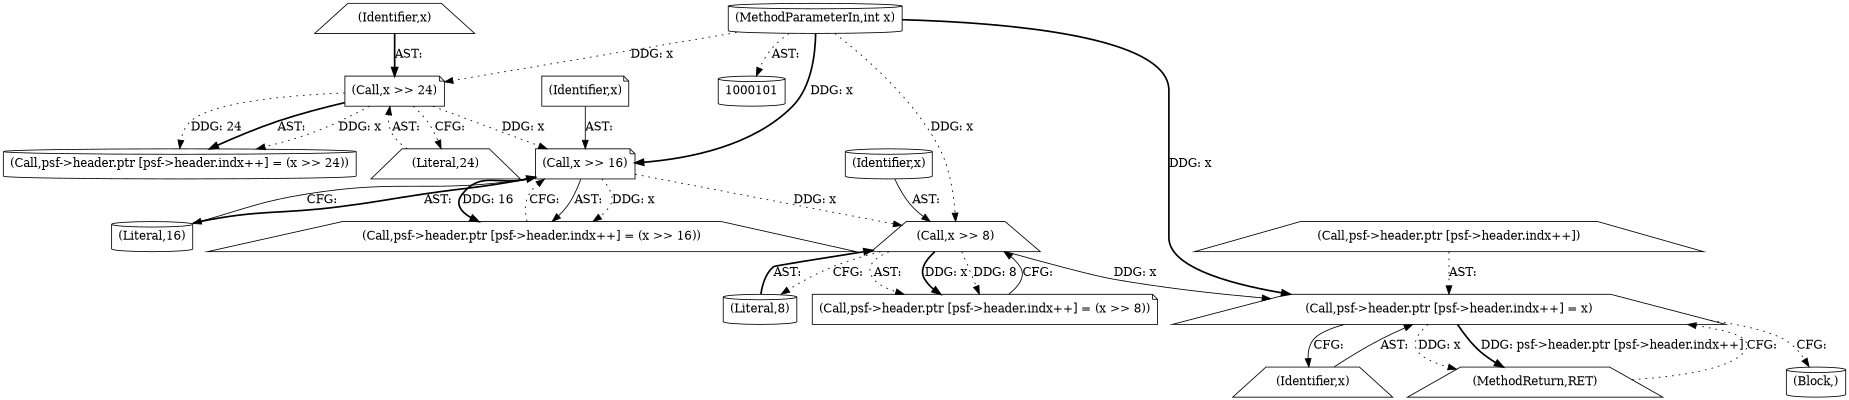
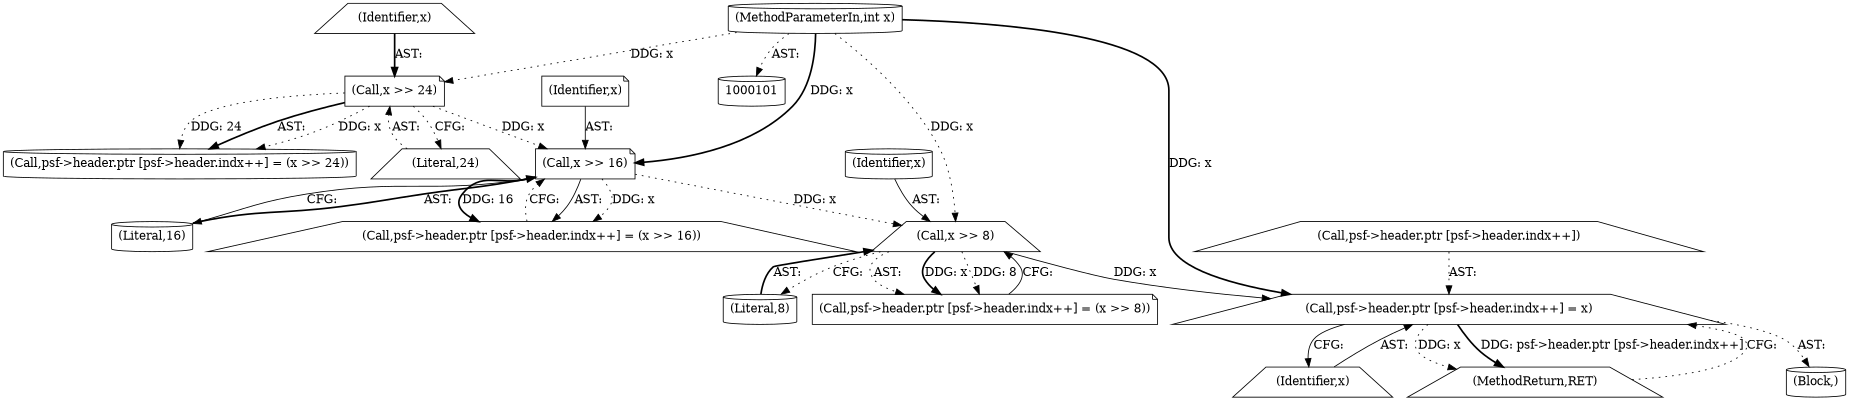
(1814, 346) -> (1814, 346)
